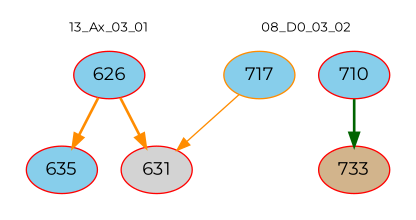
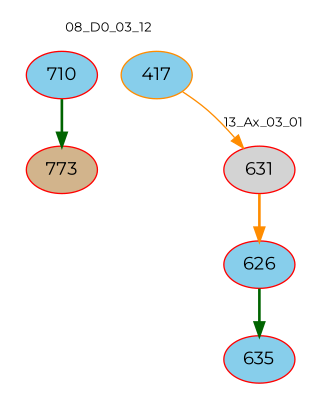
(307, 28) -> (109, 28)
(259, 75) -> (157, 75)
(89, 117) -> (259, 306)
(130, 117) -> (259, 211)
(354, 170) -> (62, 170)
